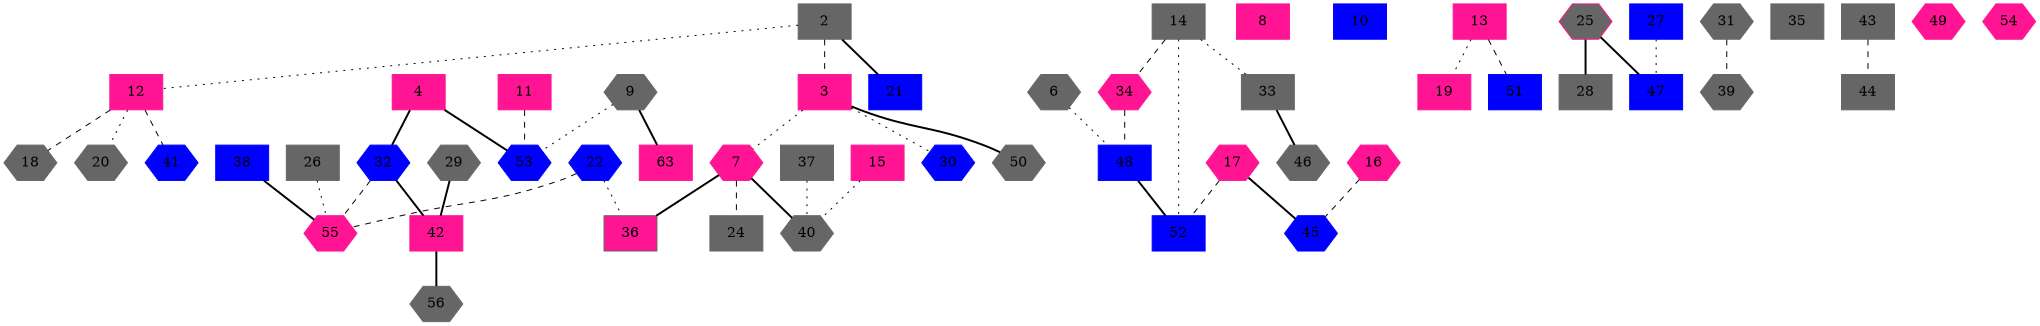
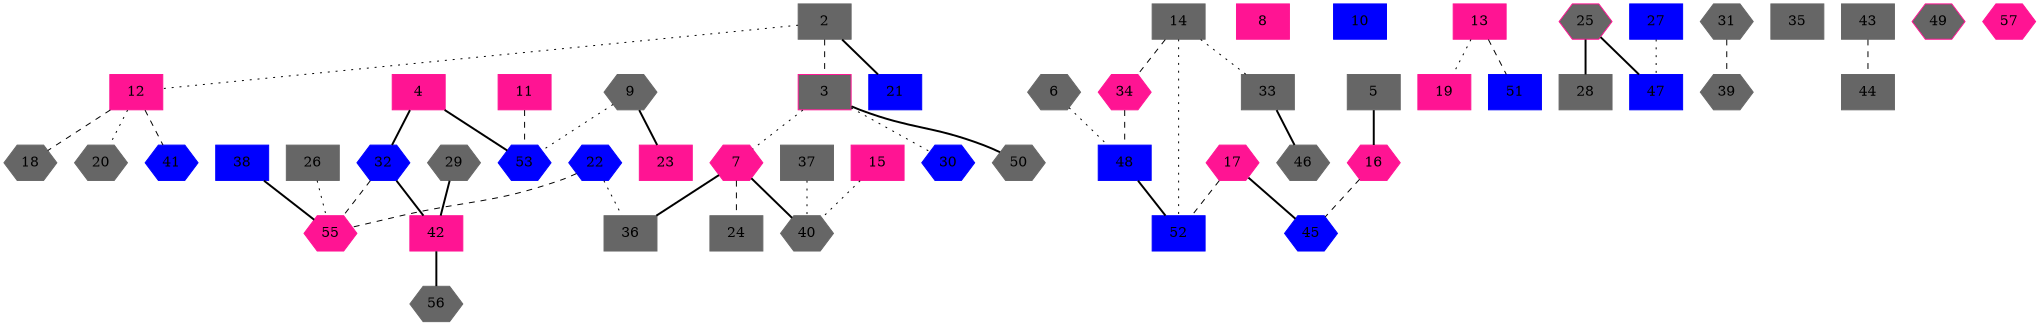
(1939, 22) -> (1939, 22)
(2009, 22) -> (2009, 22)
(825, 92) -> (825, 92)
none -> (1374, 92)
(666, 163) -> (666, 163)
(630, 233) -> (630, 233)
